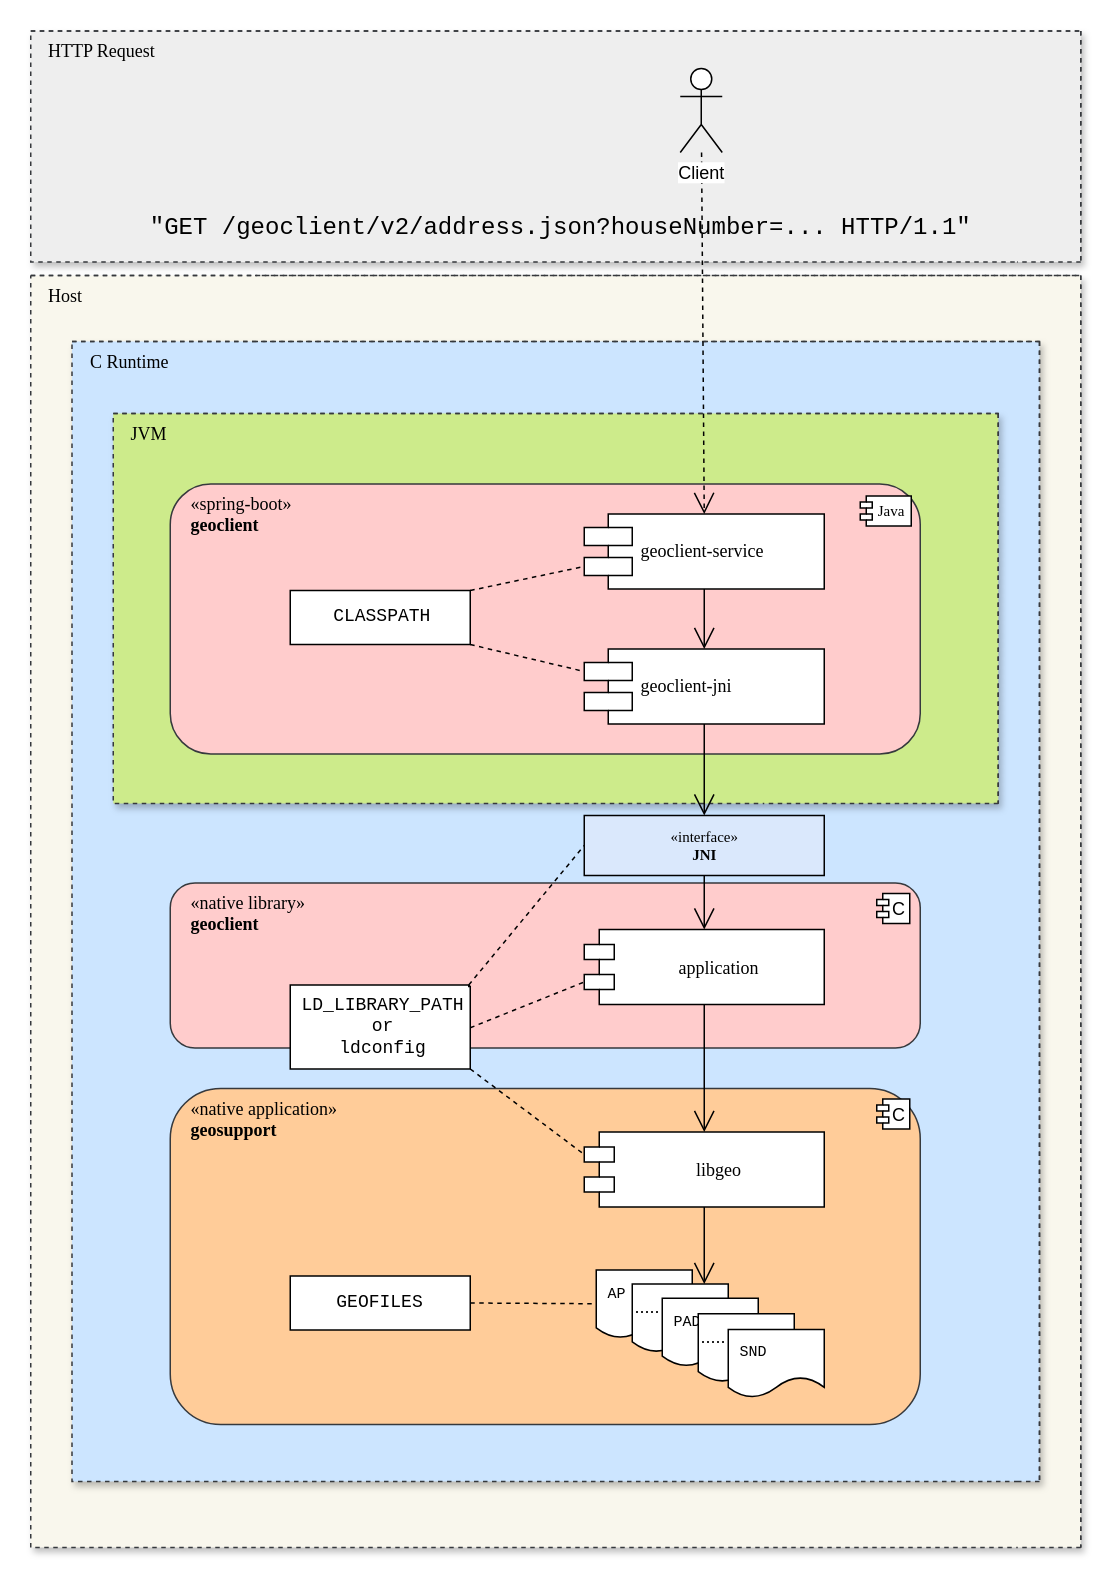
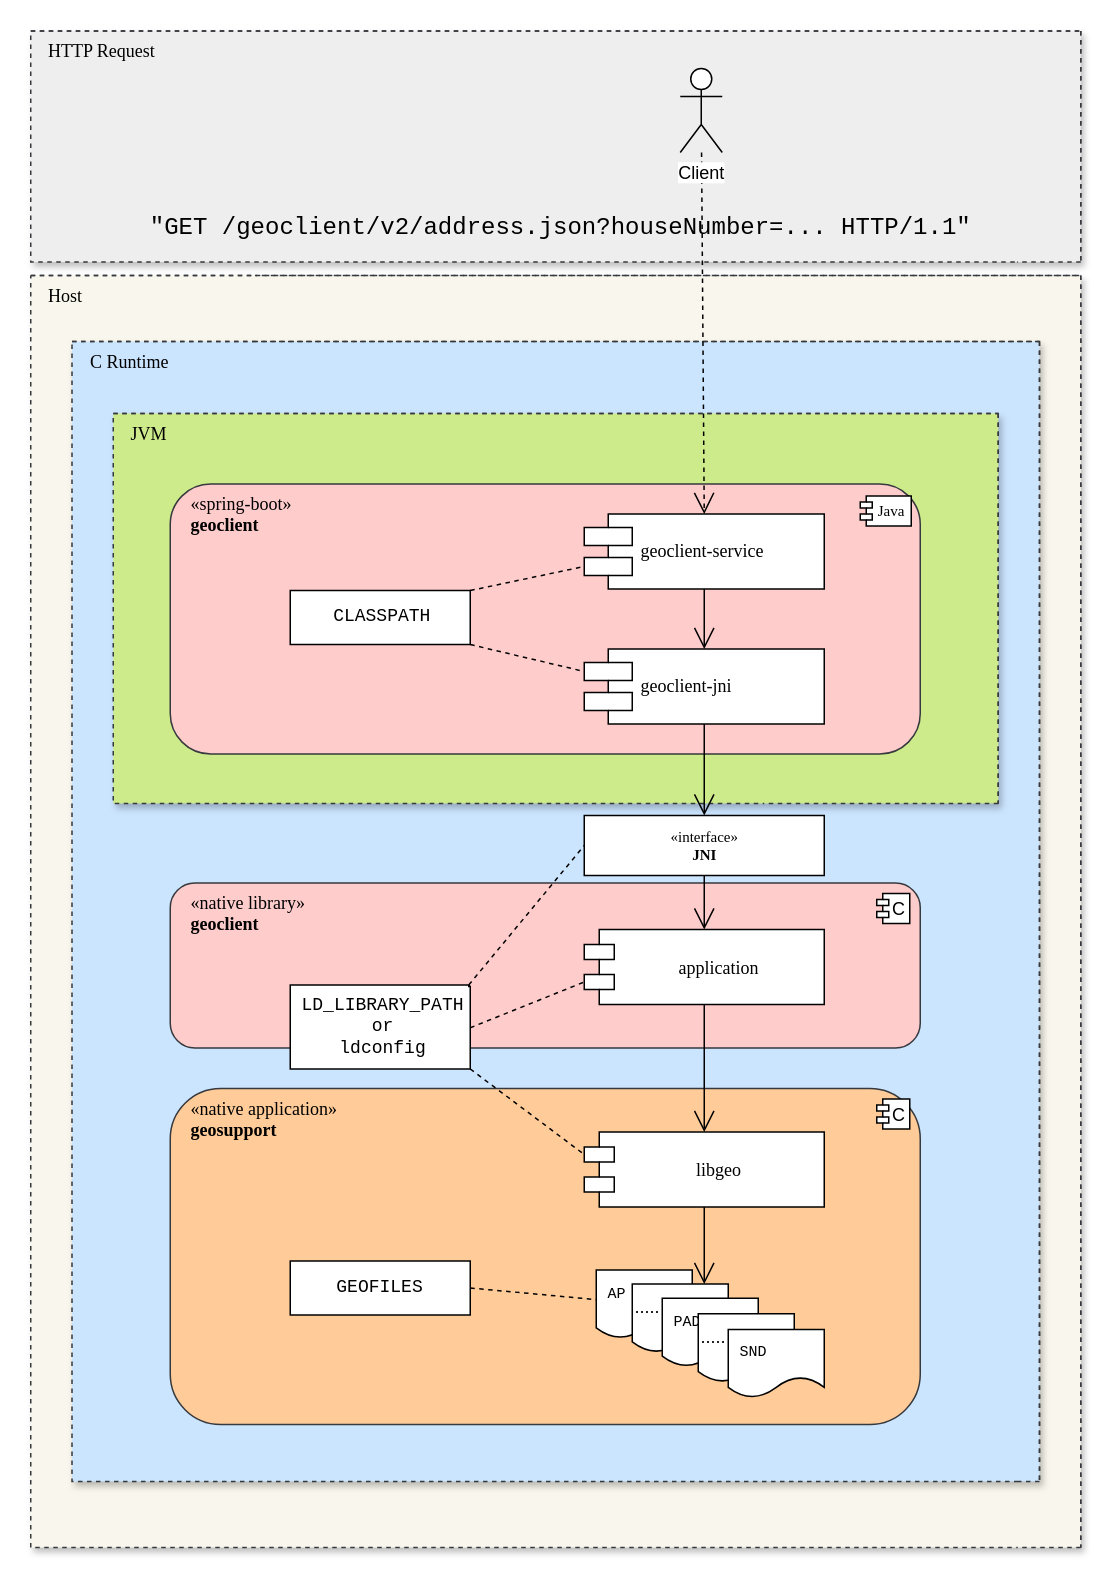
(704, 845) -> (704, 845)
(380, 1303) -> (380, 1288)
